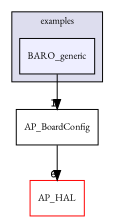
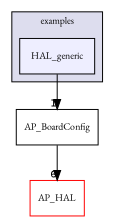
(57, 56) -> (57, 56)
